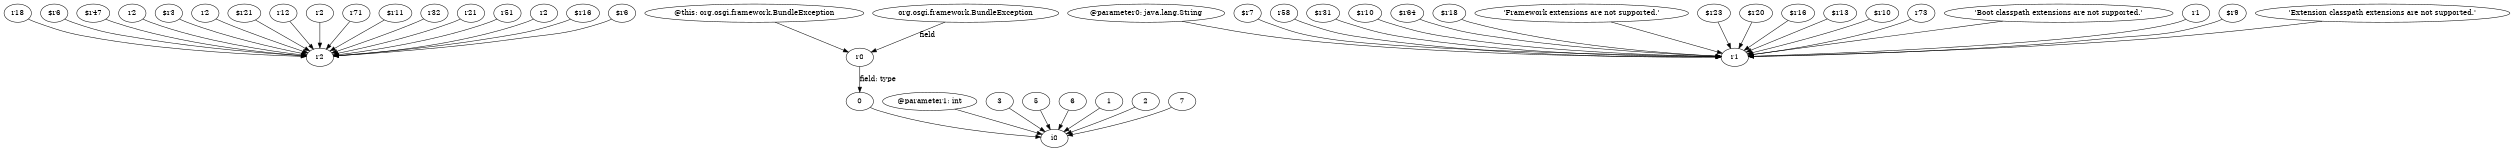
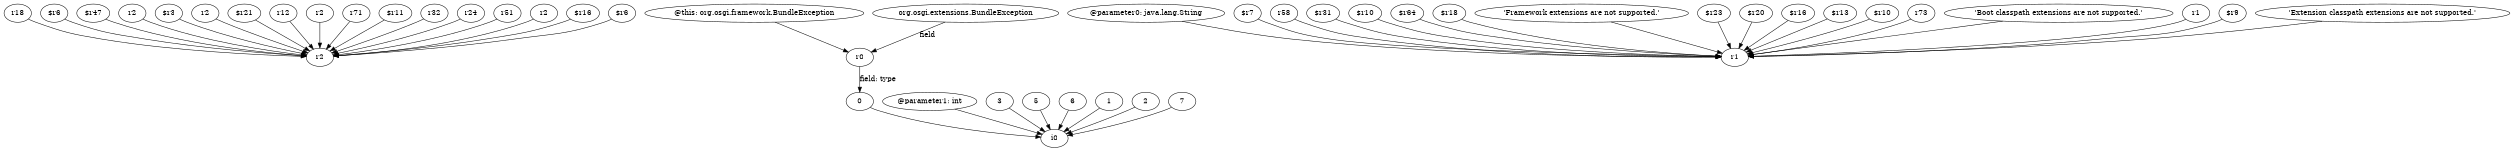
(471, 13) -> (471, 13)
(966, 13) -> (966, 13)
